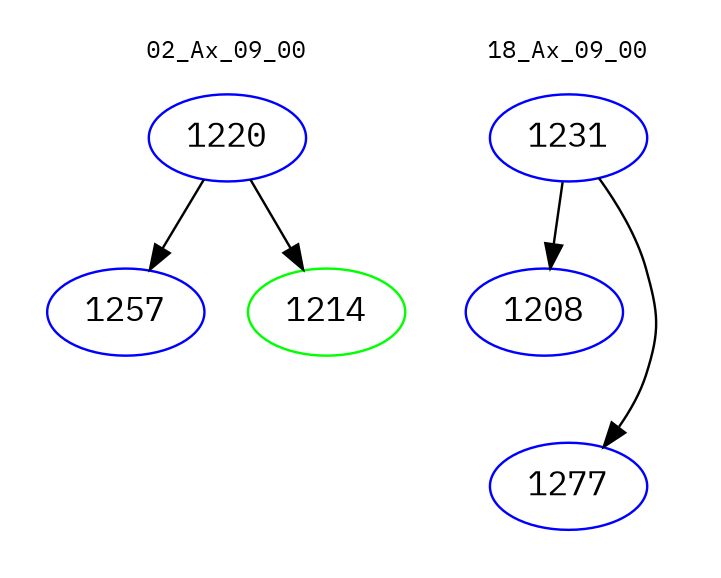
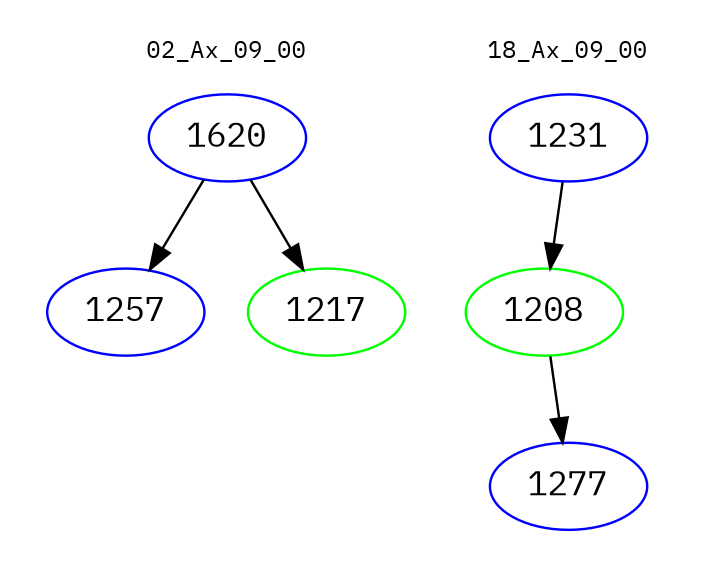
(227, 138) -> (227, 138)
(654, 300) -> (555, 387)
(327, 312) -> (327, 312)
(544, 312) -> (544, 312)
